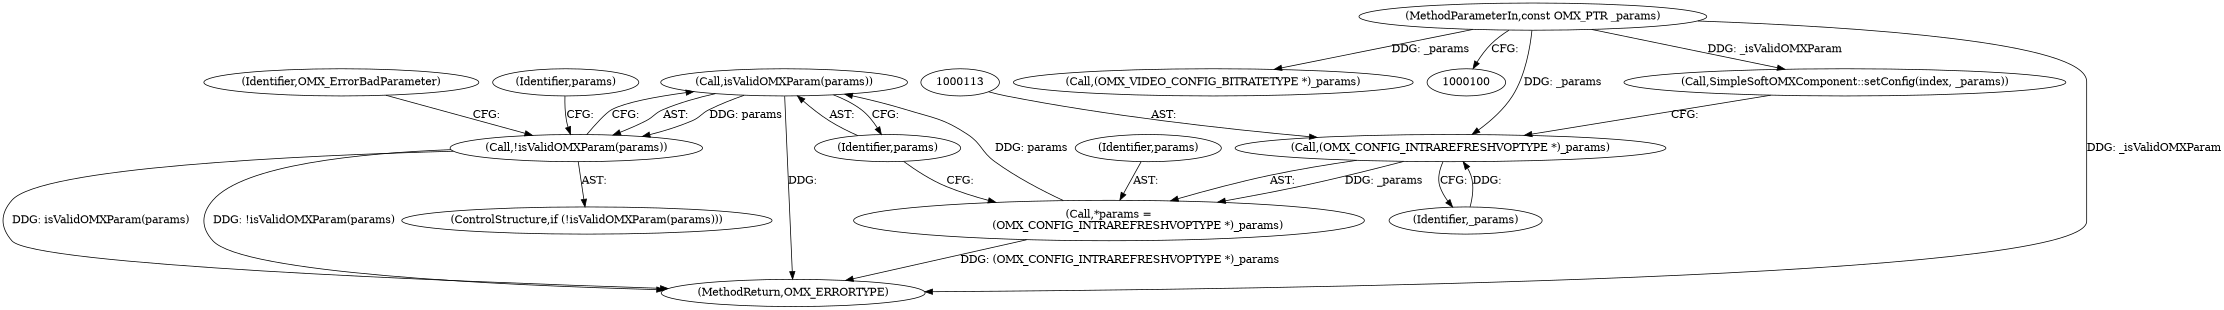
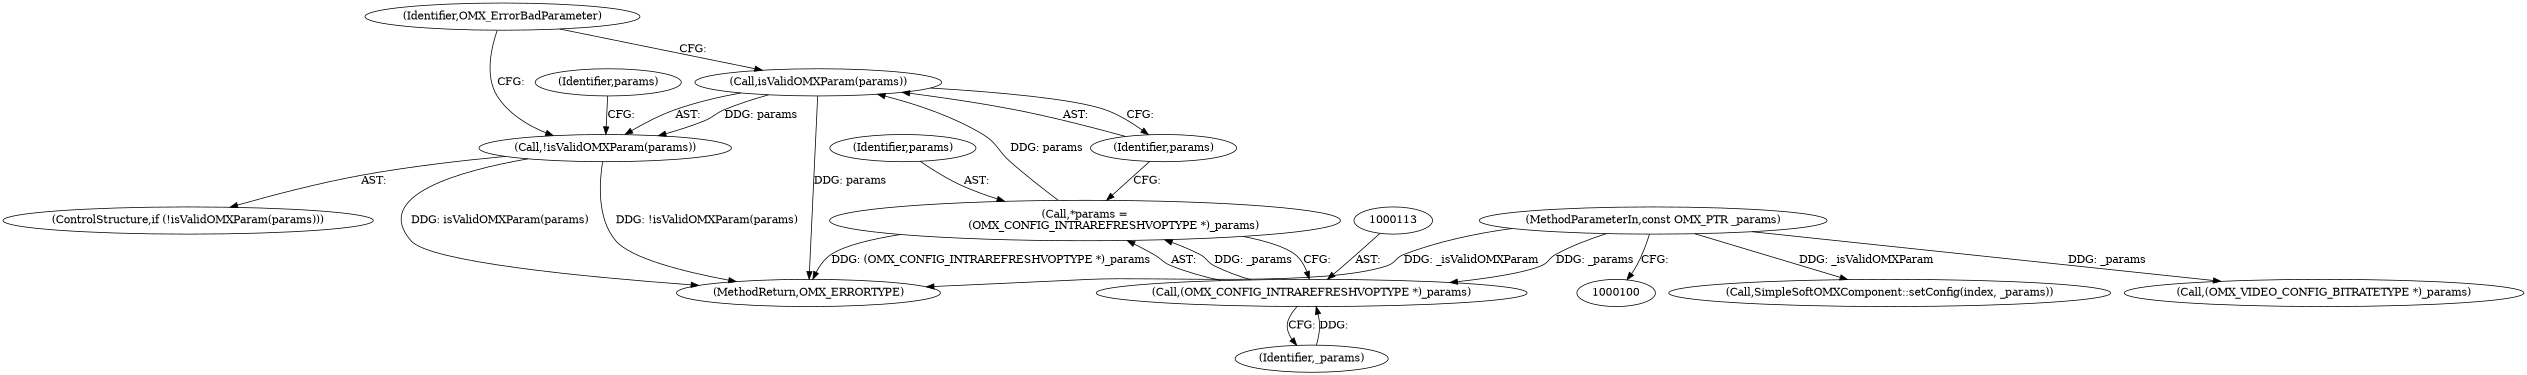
(631, 103) -> (657, 49)
(1651, 115) -> (1280, 247)
(804, 181) -> (850, 181)
